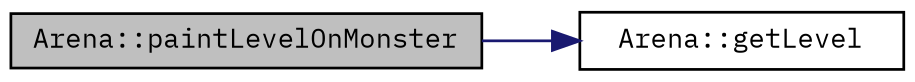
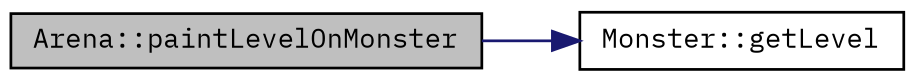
(742, 41) -> (742, 41)
